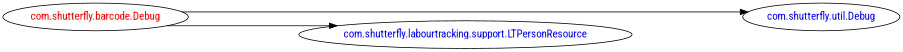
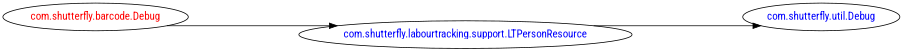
(461, 12) -> (673, 26)
